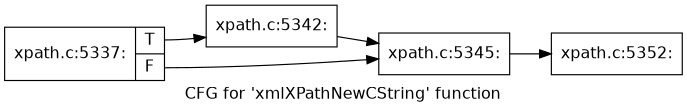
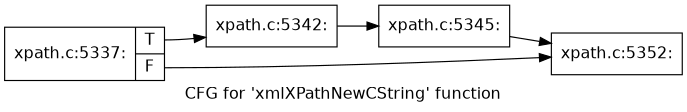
(266, 65) -> (352, 65)
